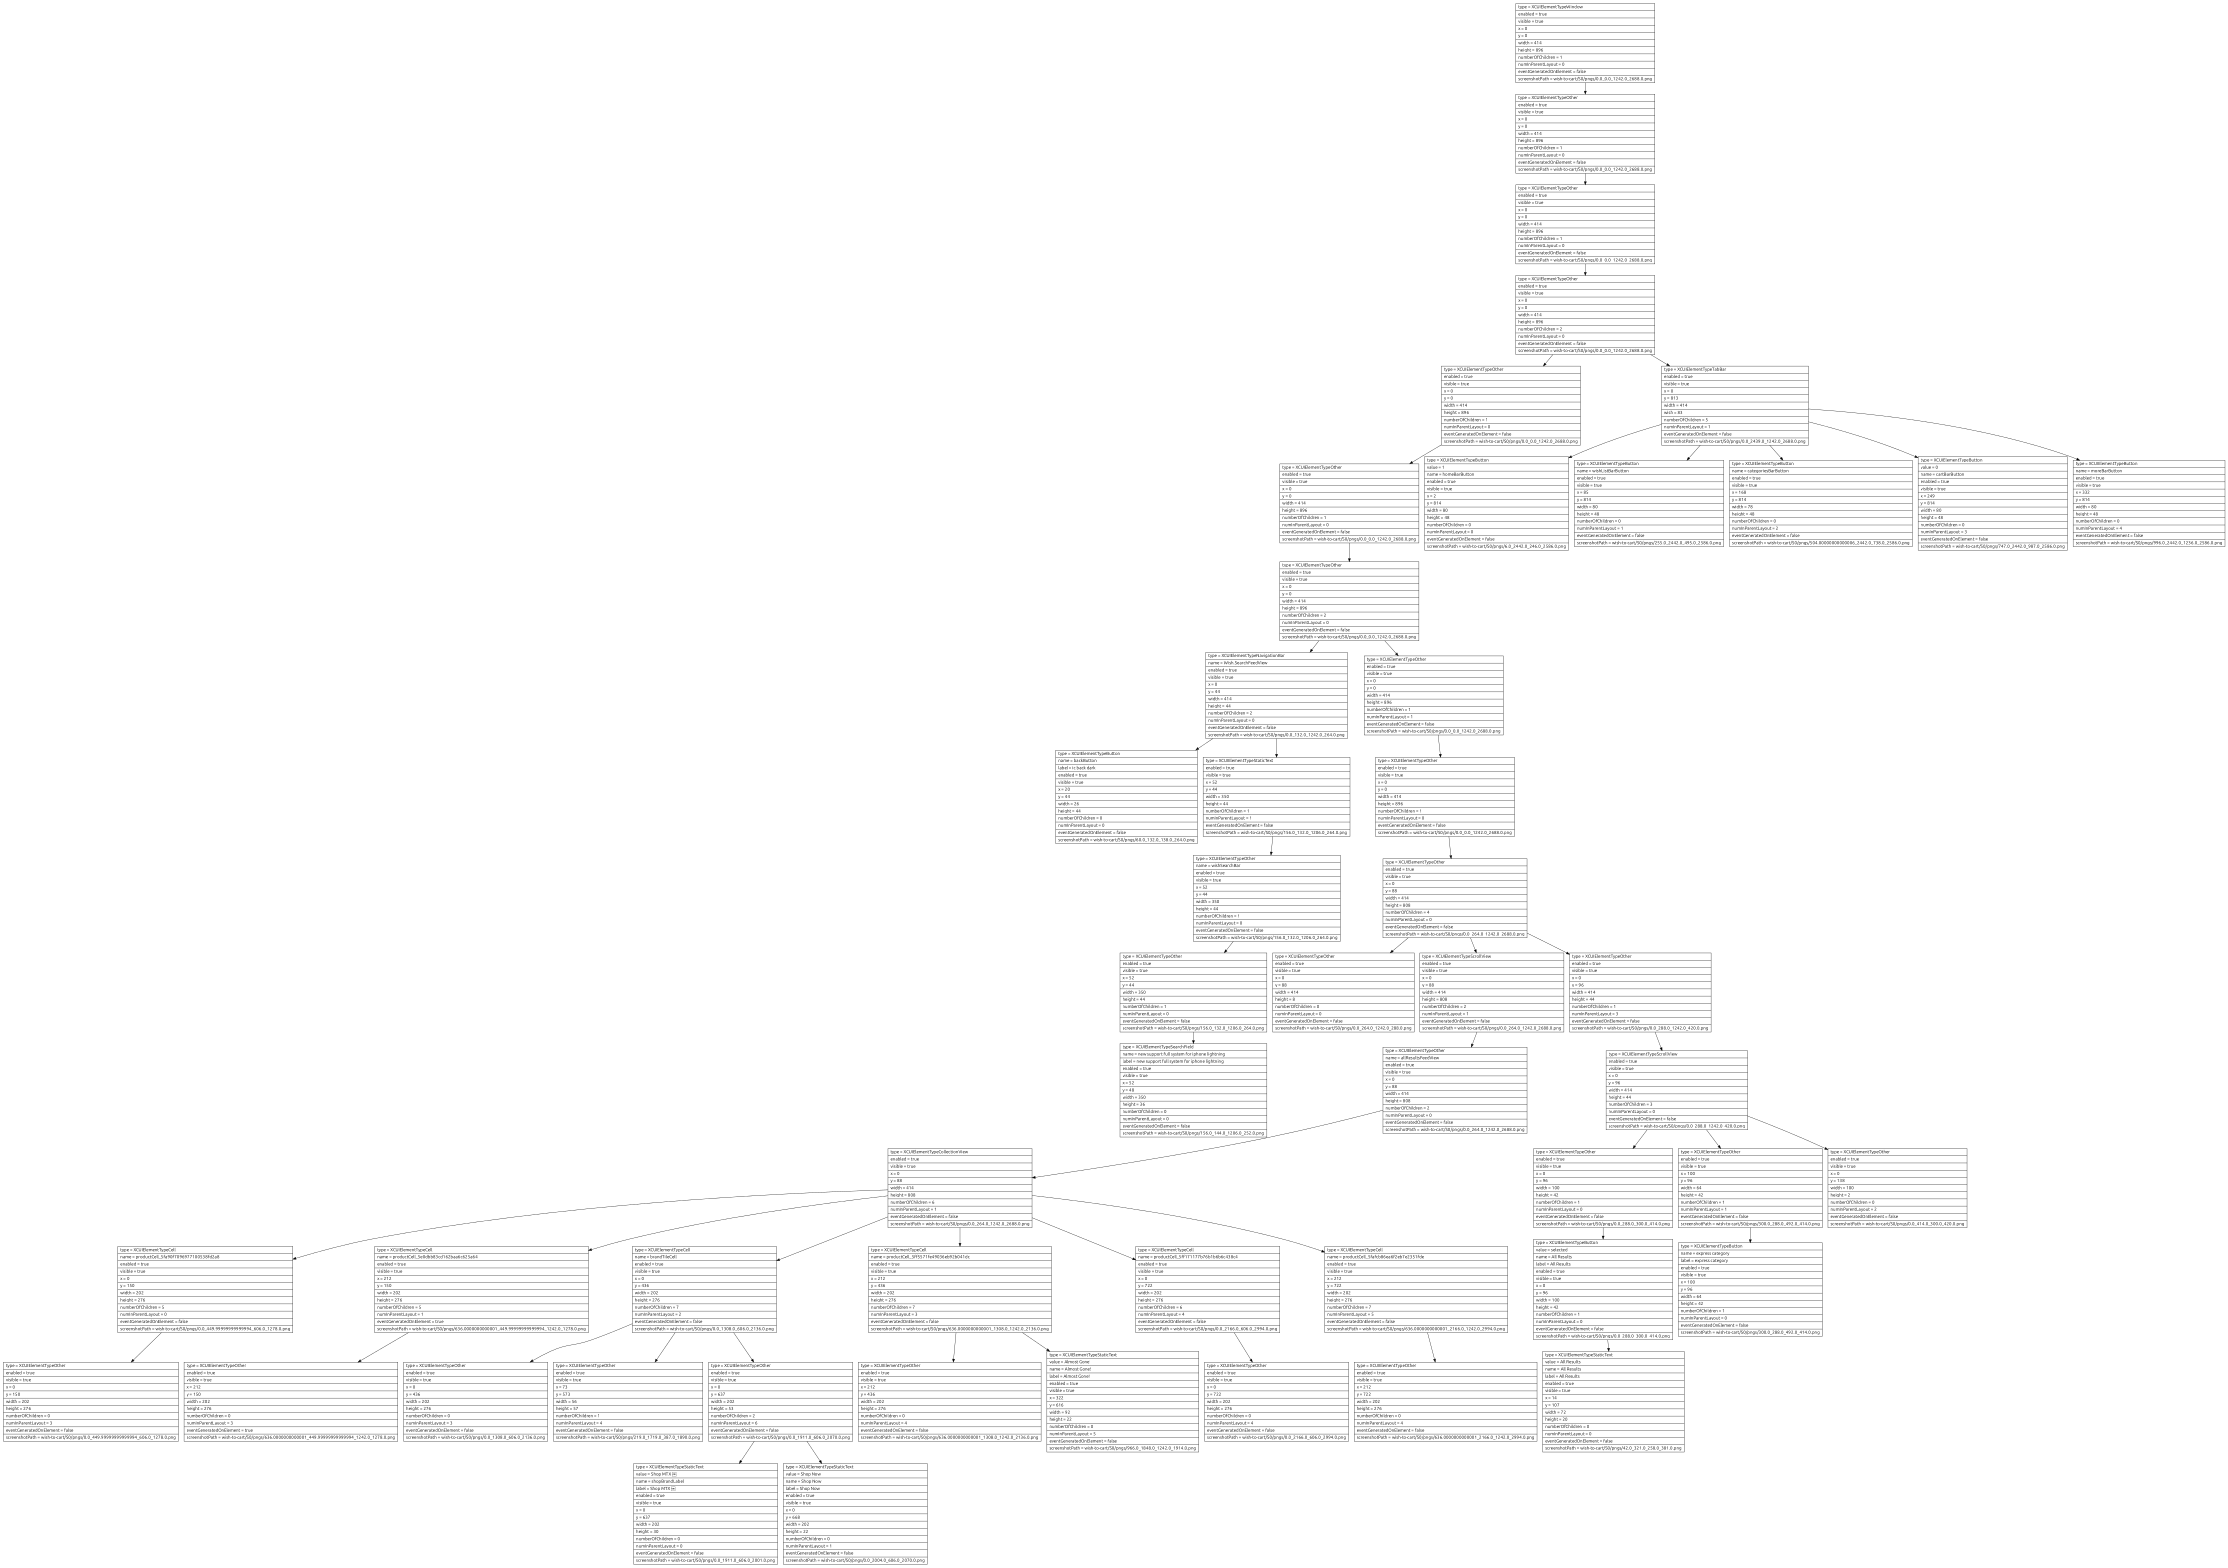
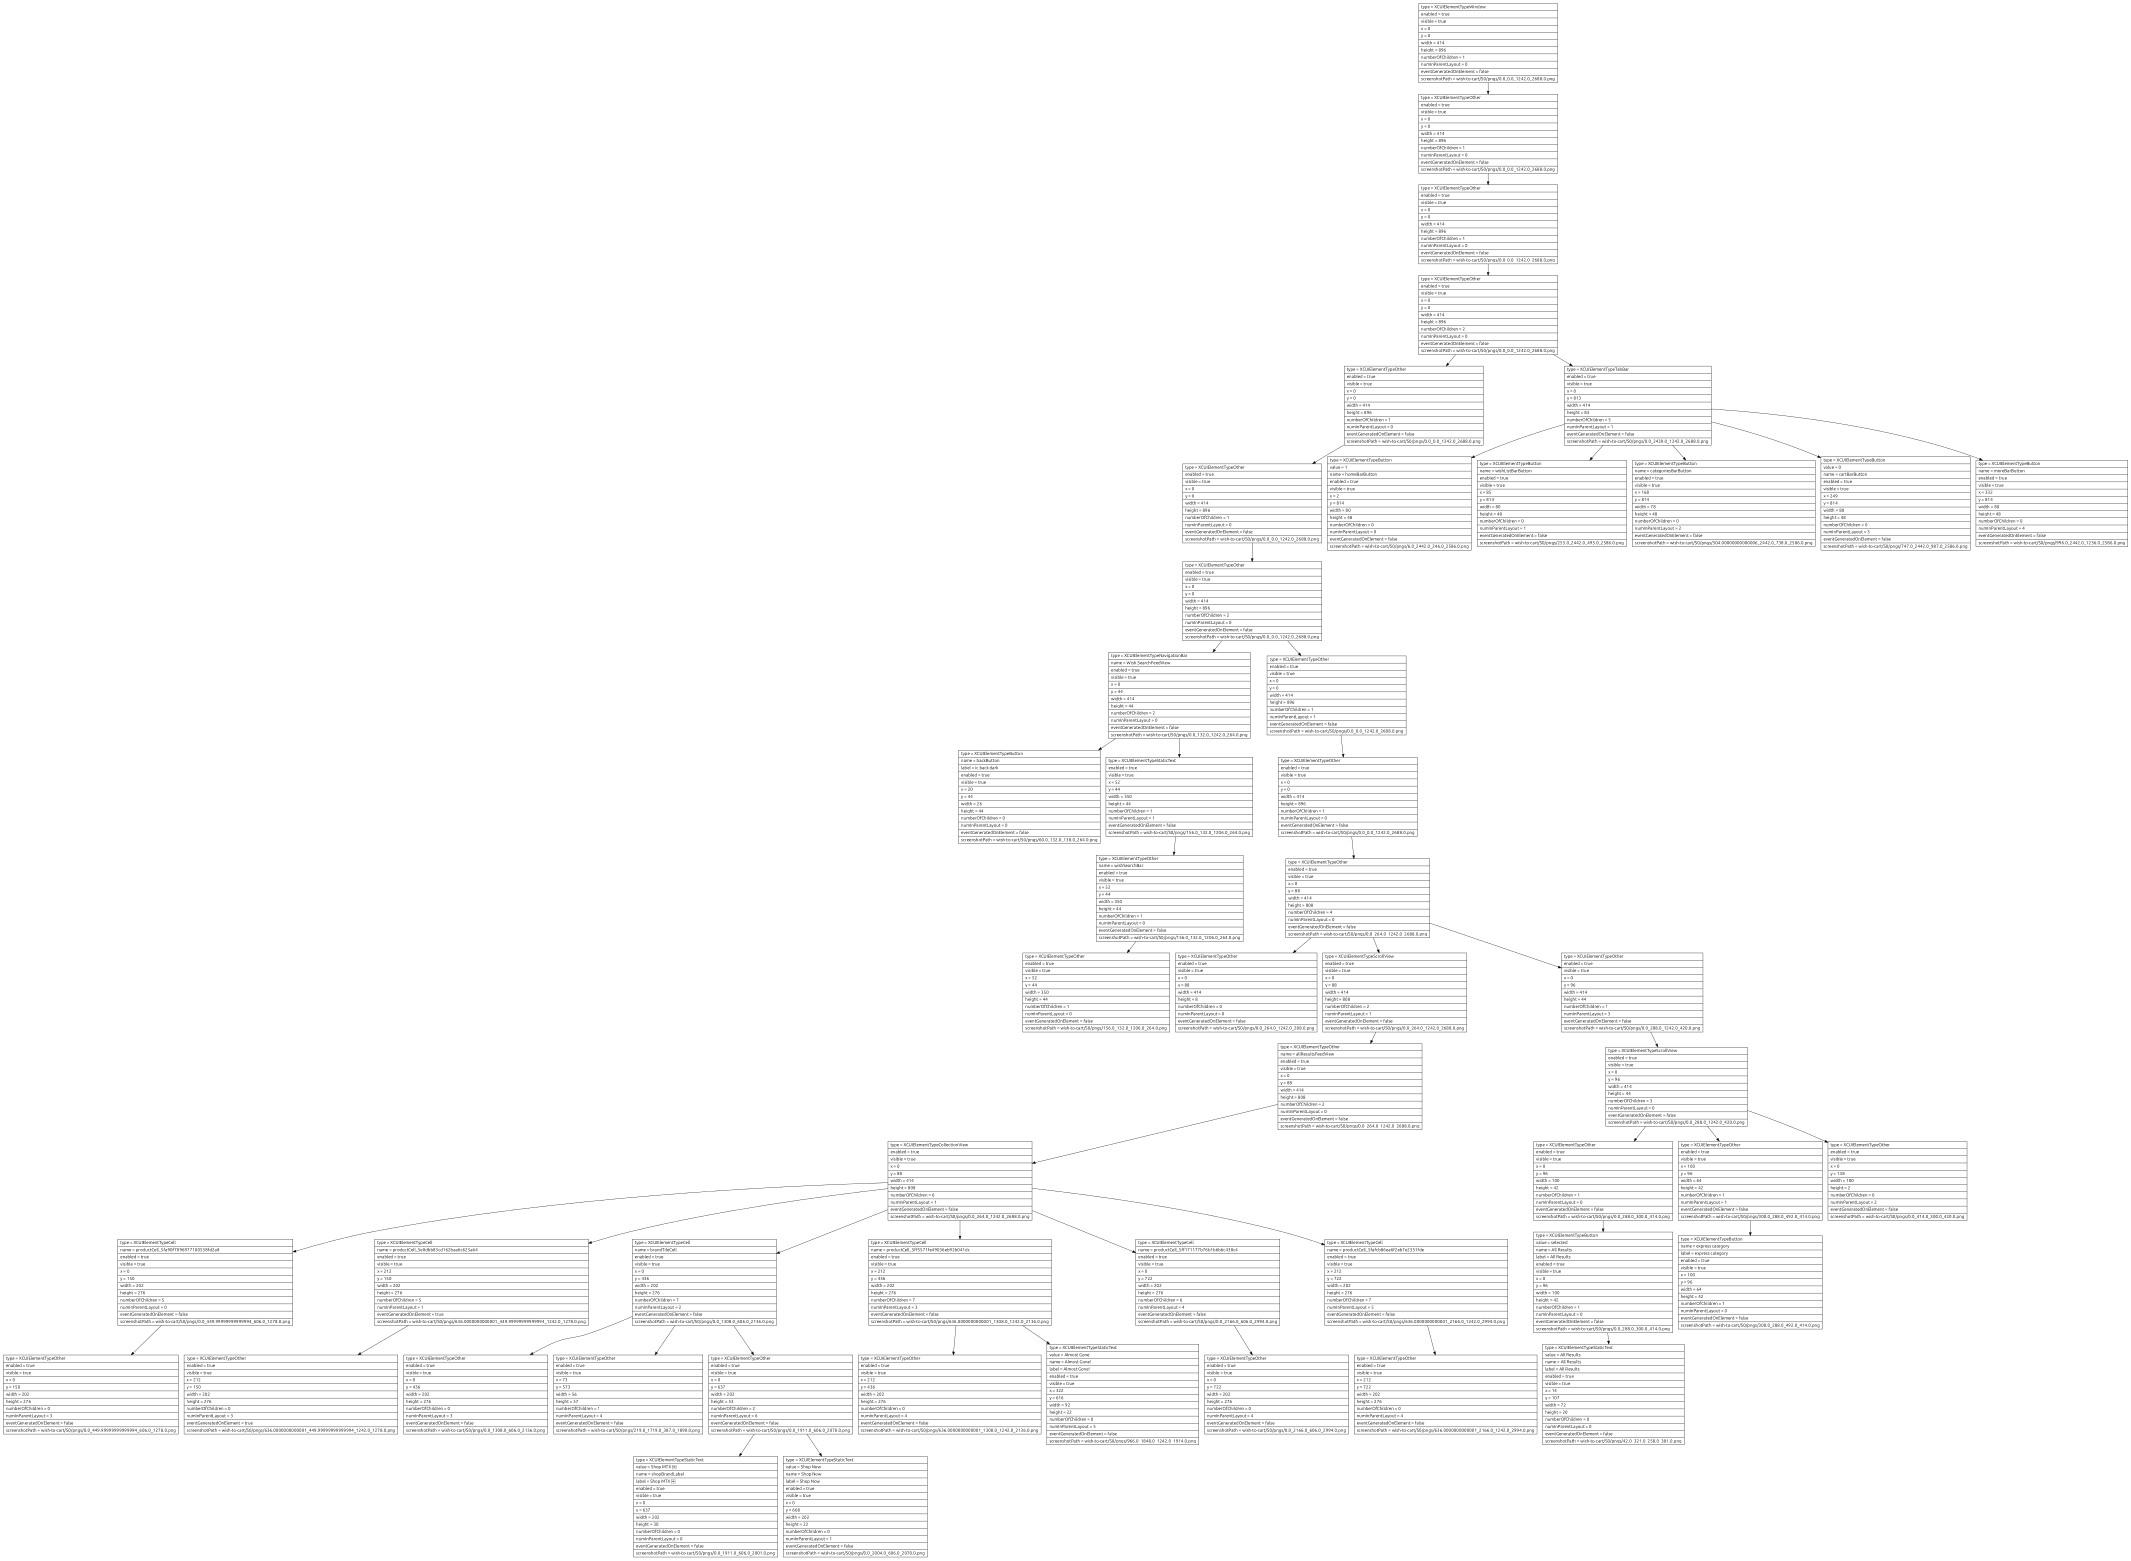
(1673, 413) -> (1578, 413)
(1193, 1090) -> none
